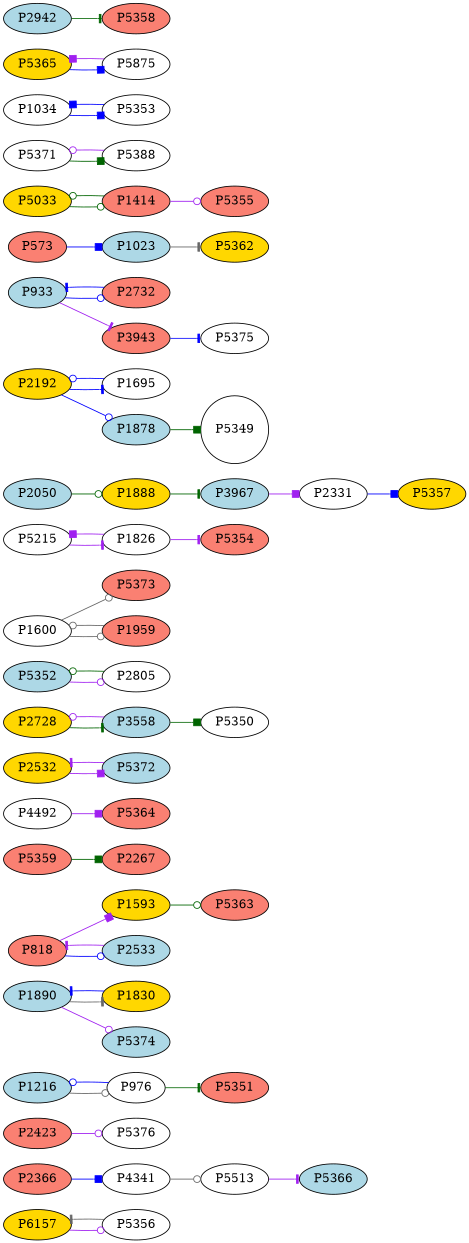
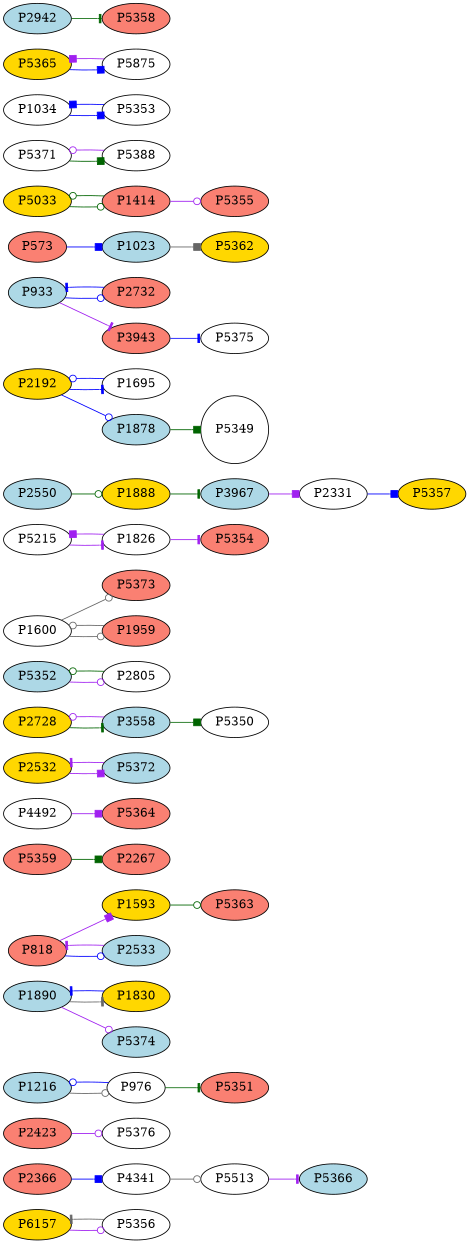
(183, 247) -> (181, 247)
(37, 494) -> (37, 494)
